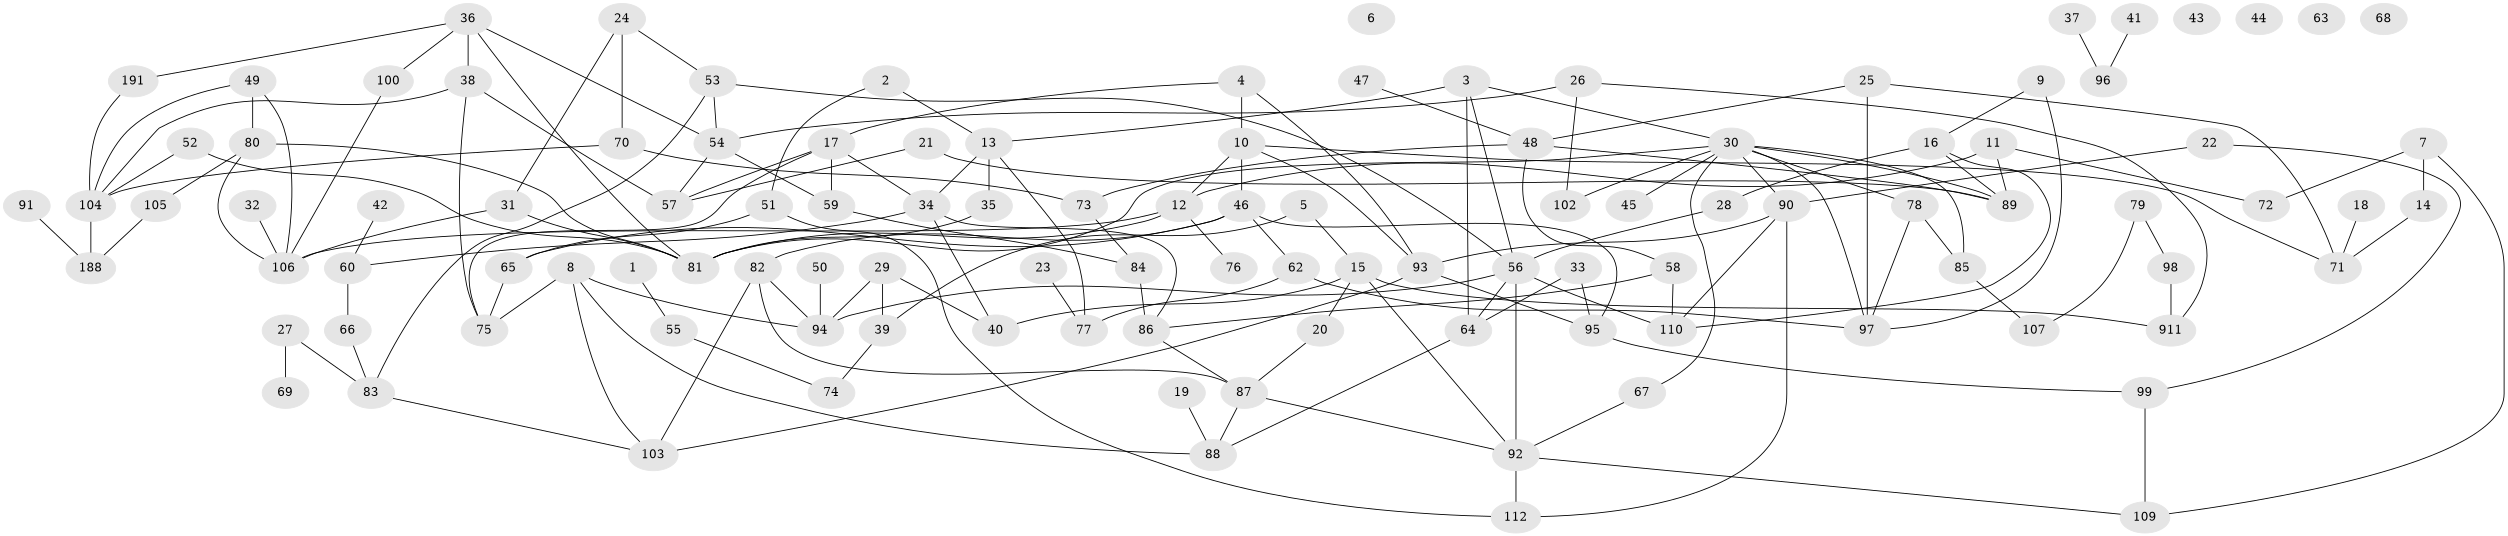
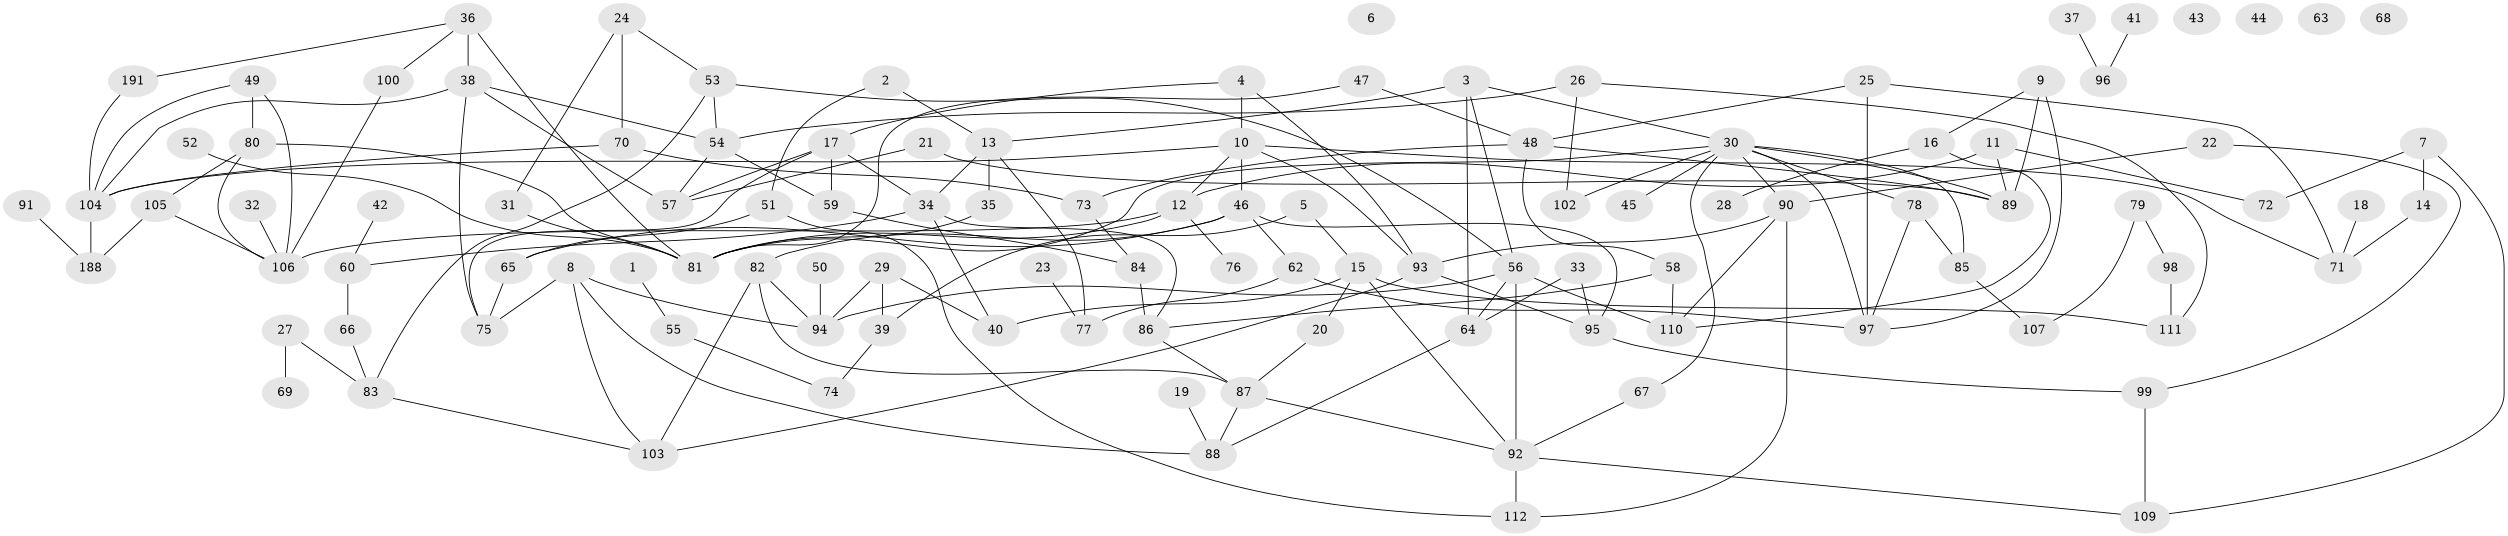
(593, 81) -> (593, 112)
none -> (888, 136)
(141, 175) -> (663, 161)
(1981, 182) -> (2028, 144)
(394, 231) -> (220, 237)
(1618, 233) -> none
(2171, 331) -> (2171, 331)
